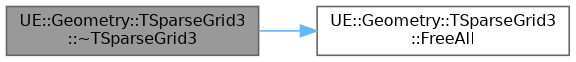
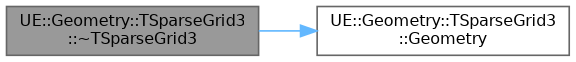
(443, 31) -> (443, 31)
